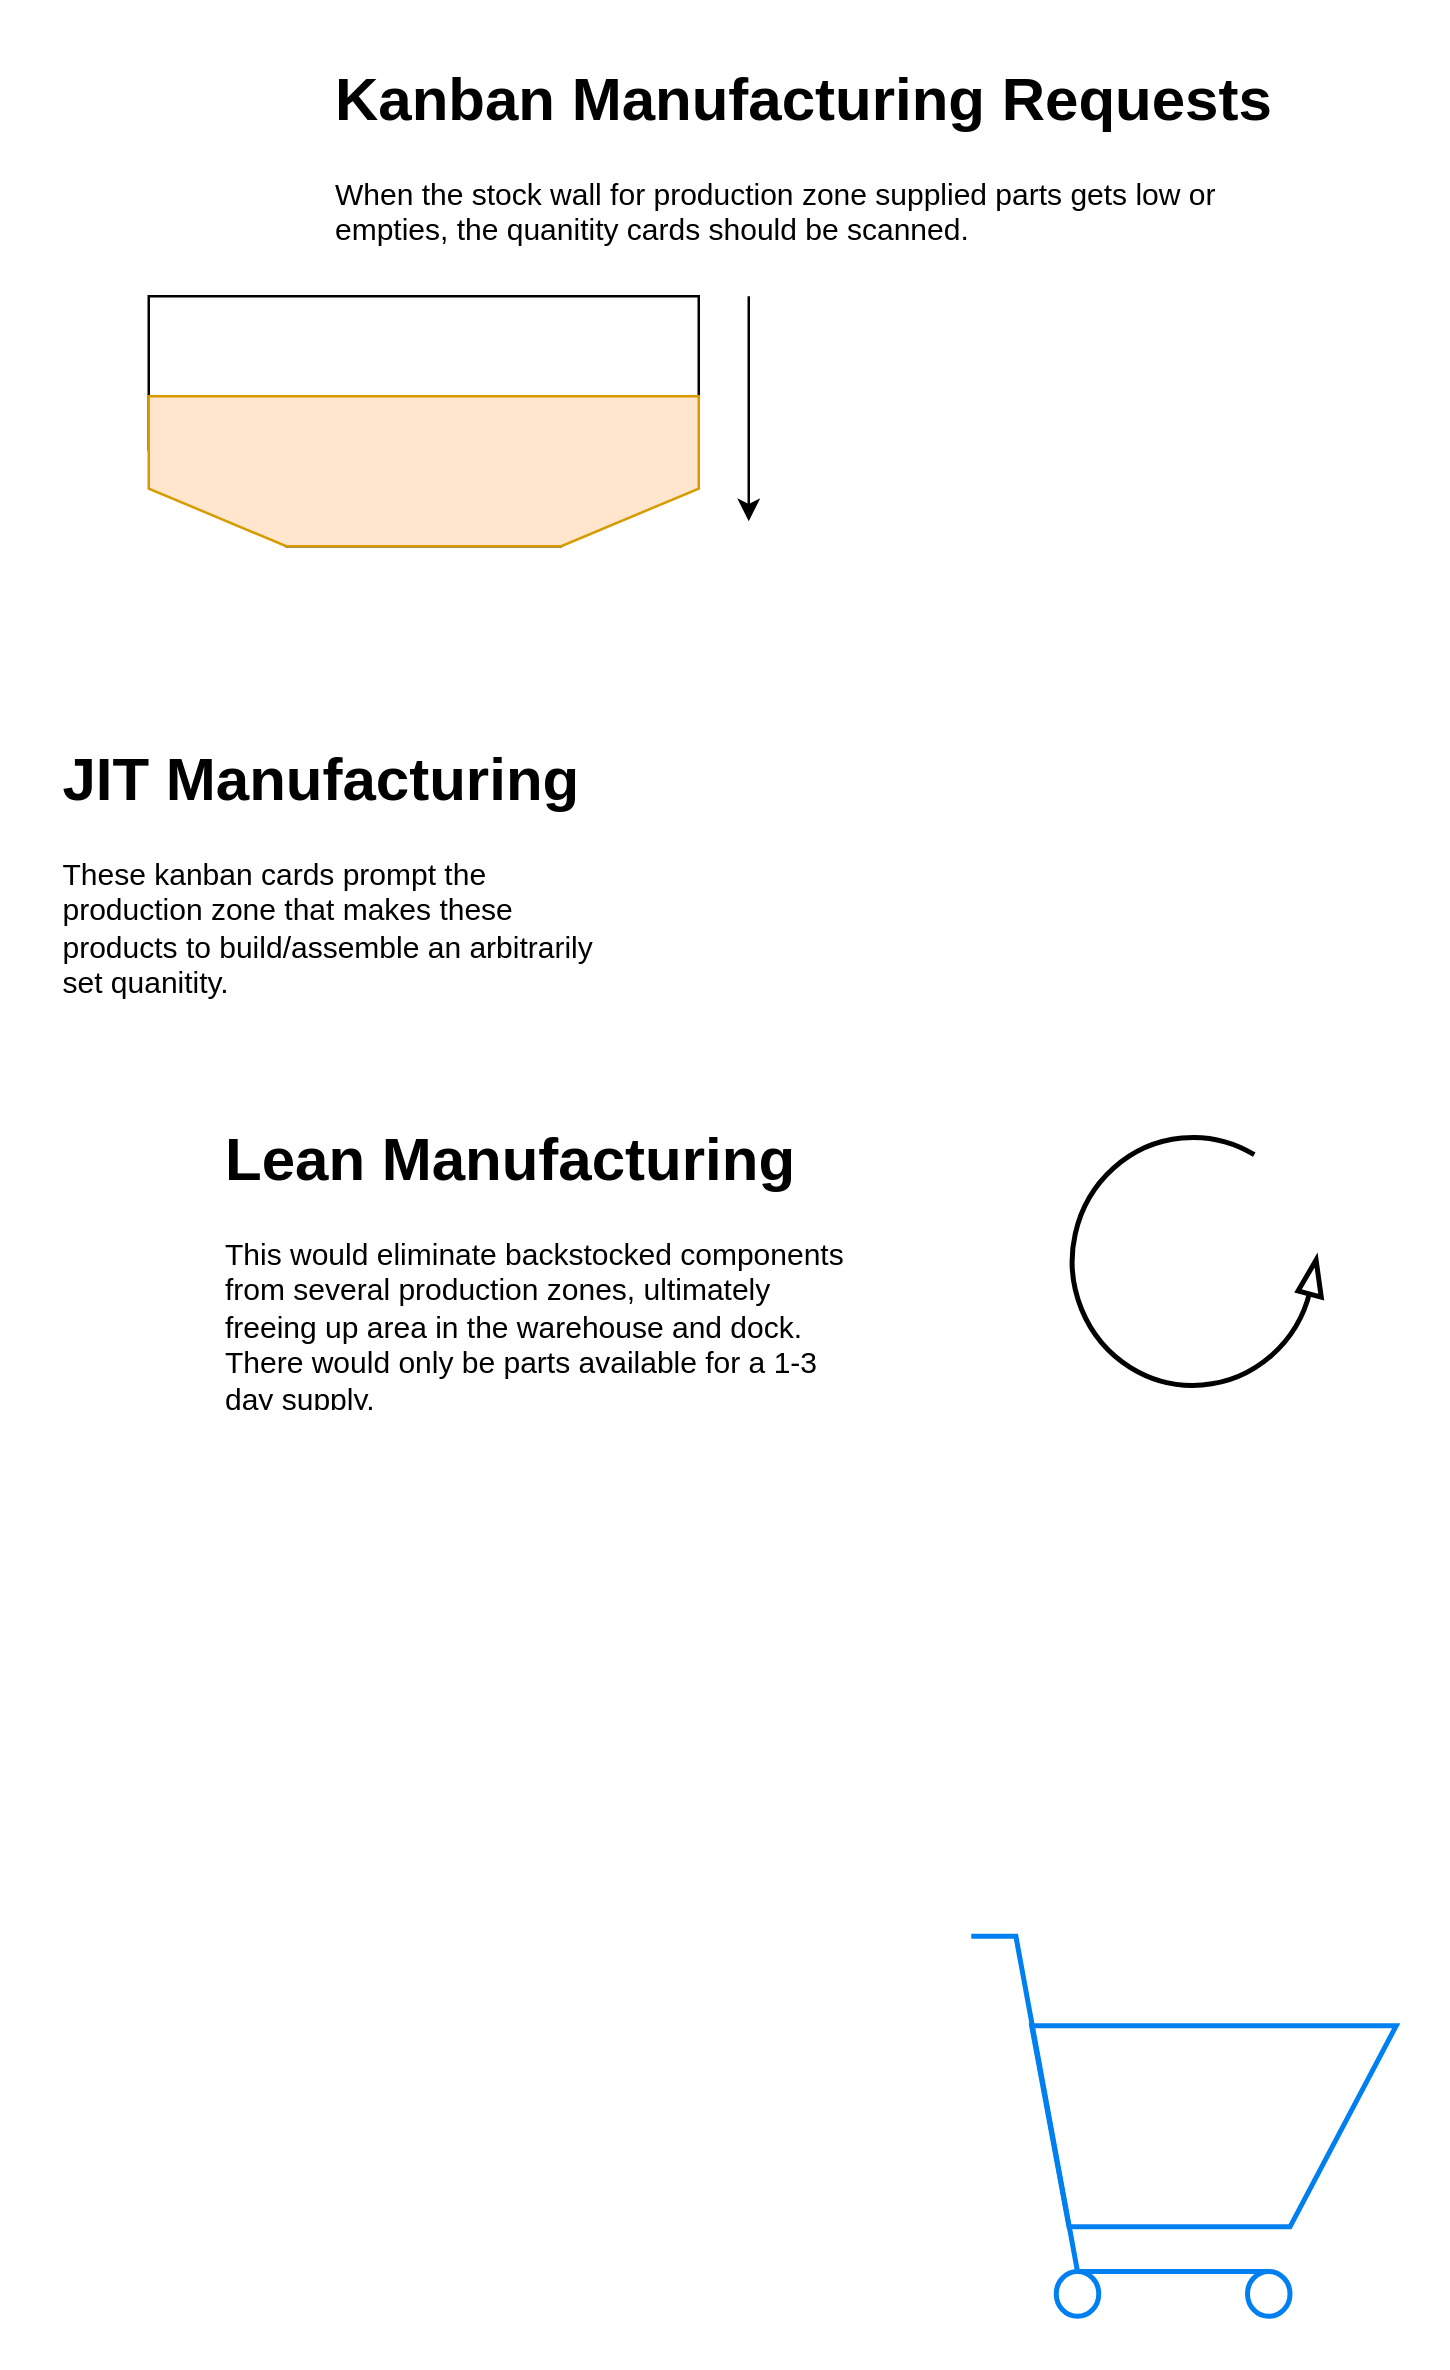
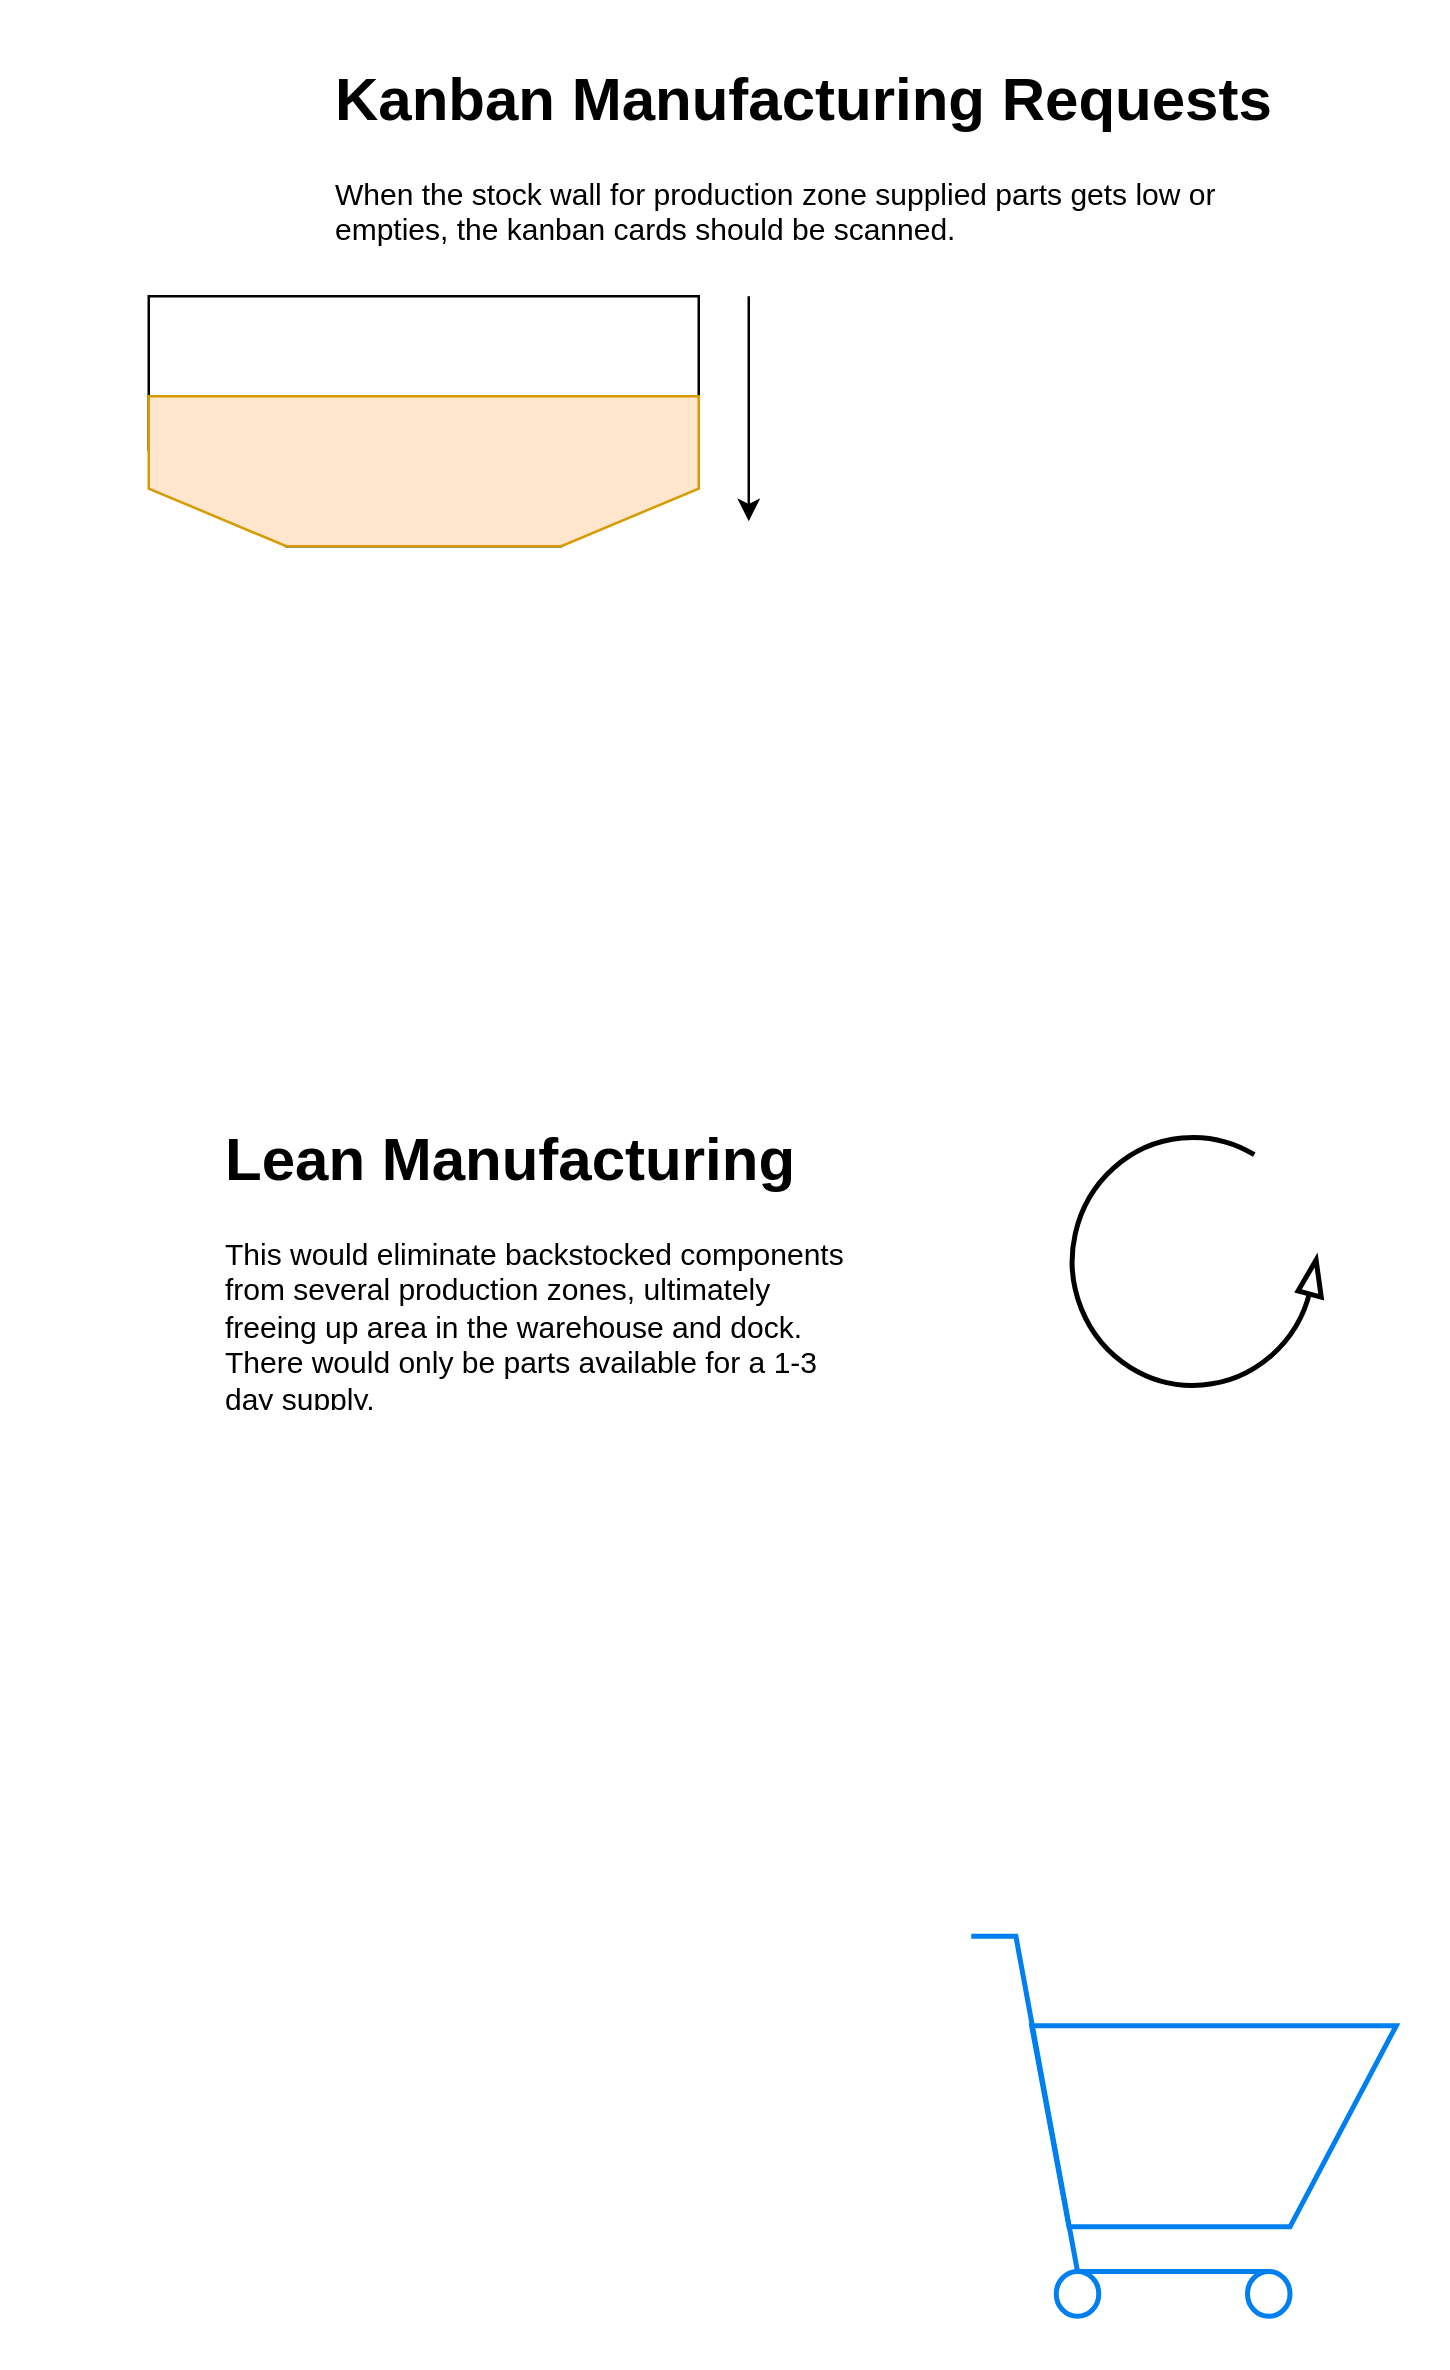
(825, 80) -> (825, 80)
(333, 881) -> none
